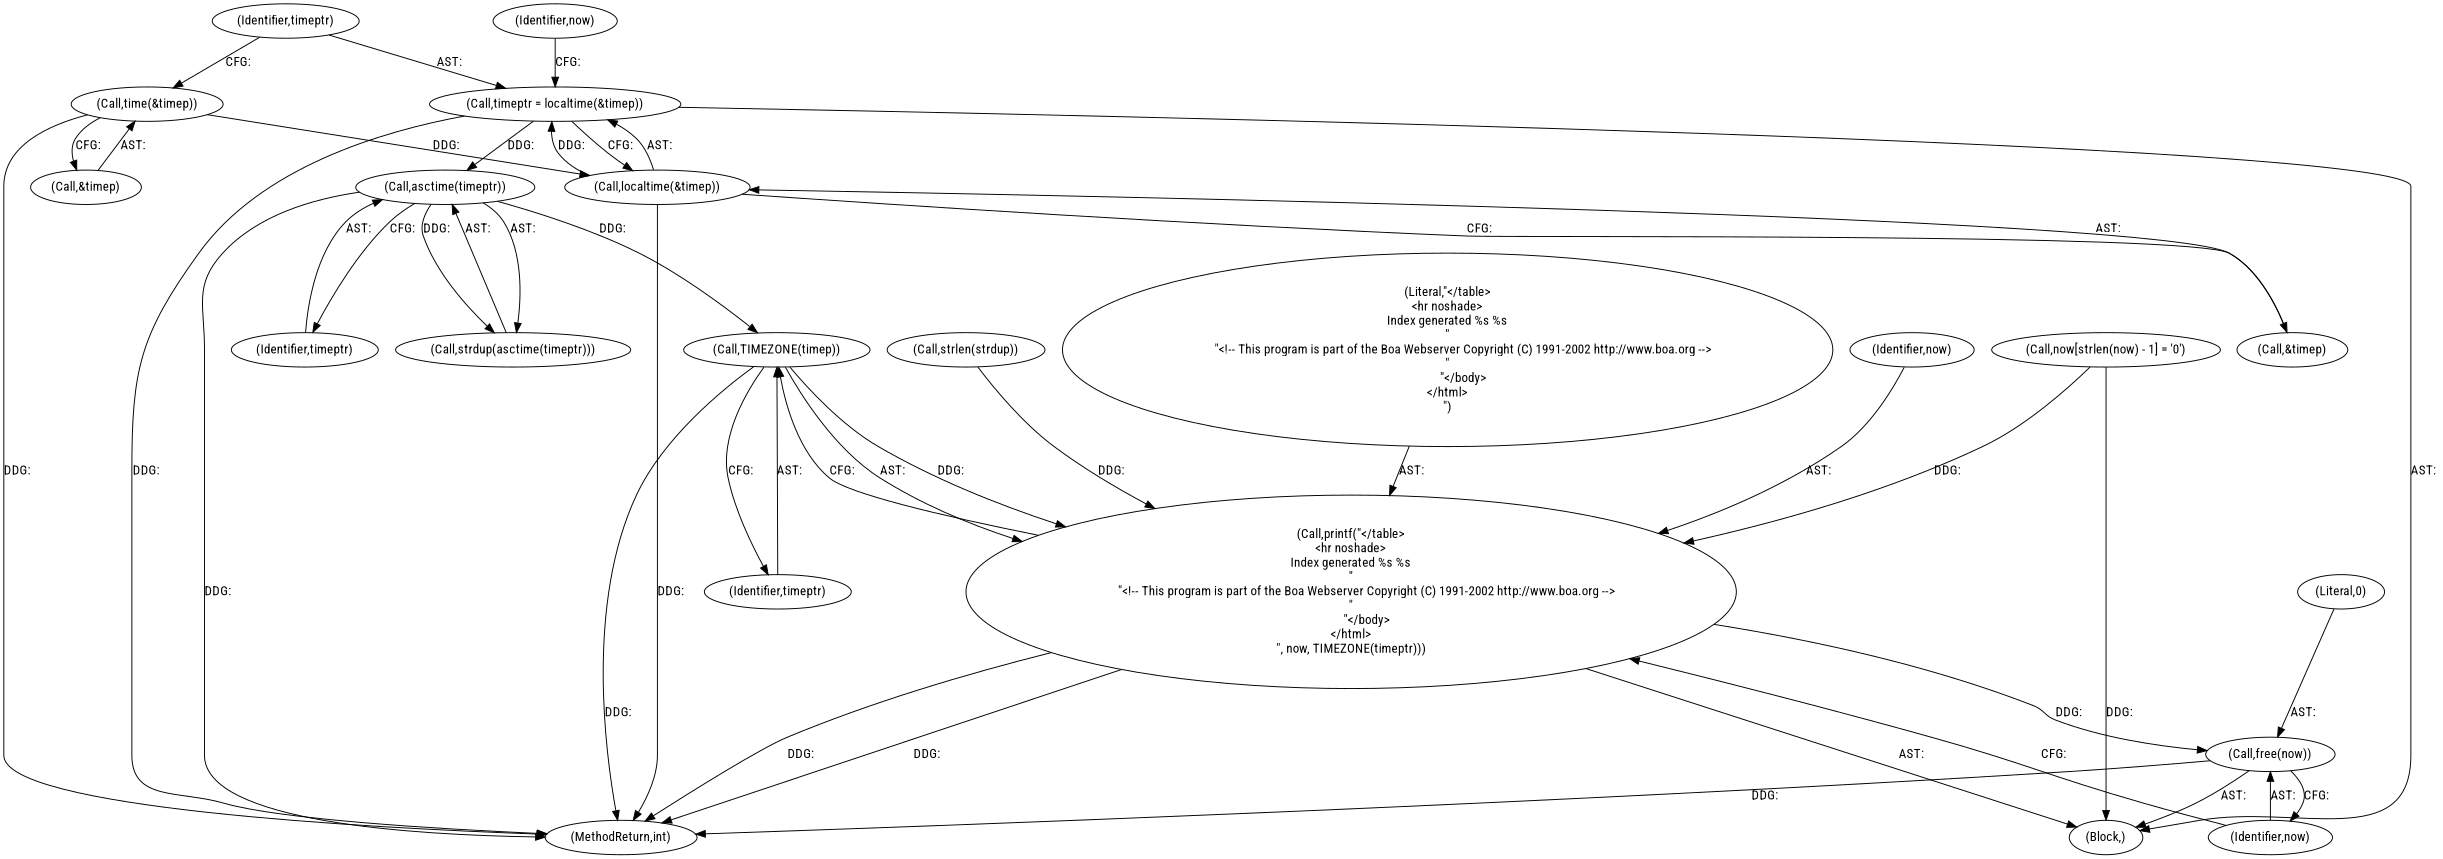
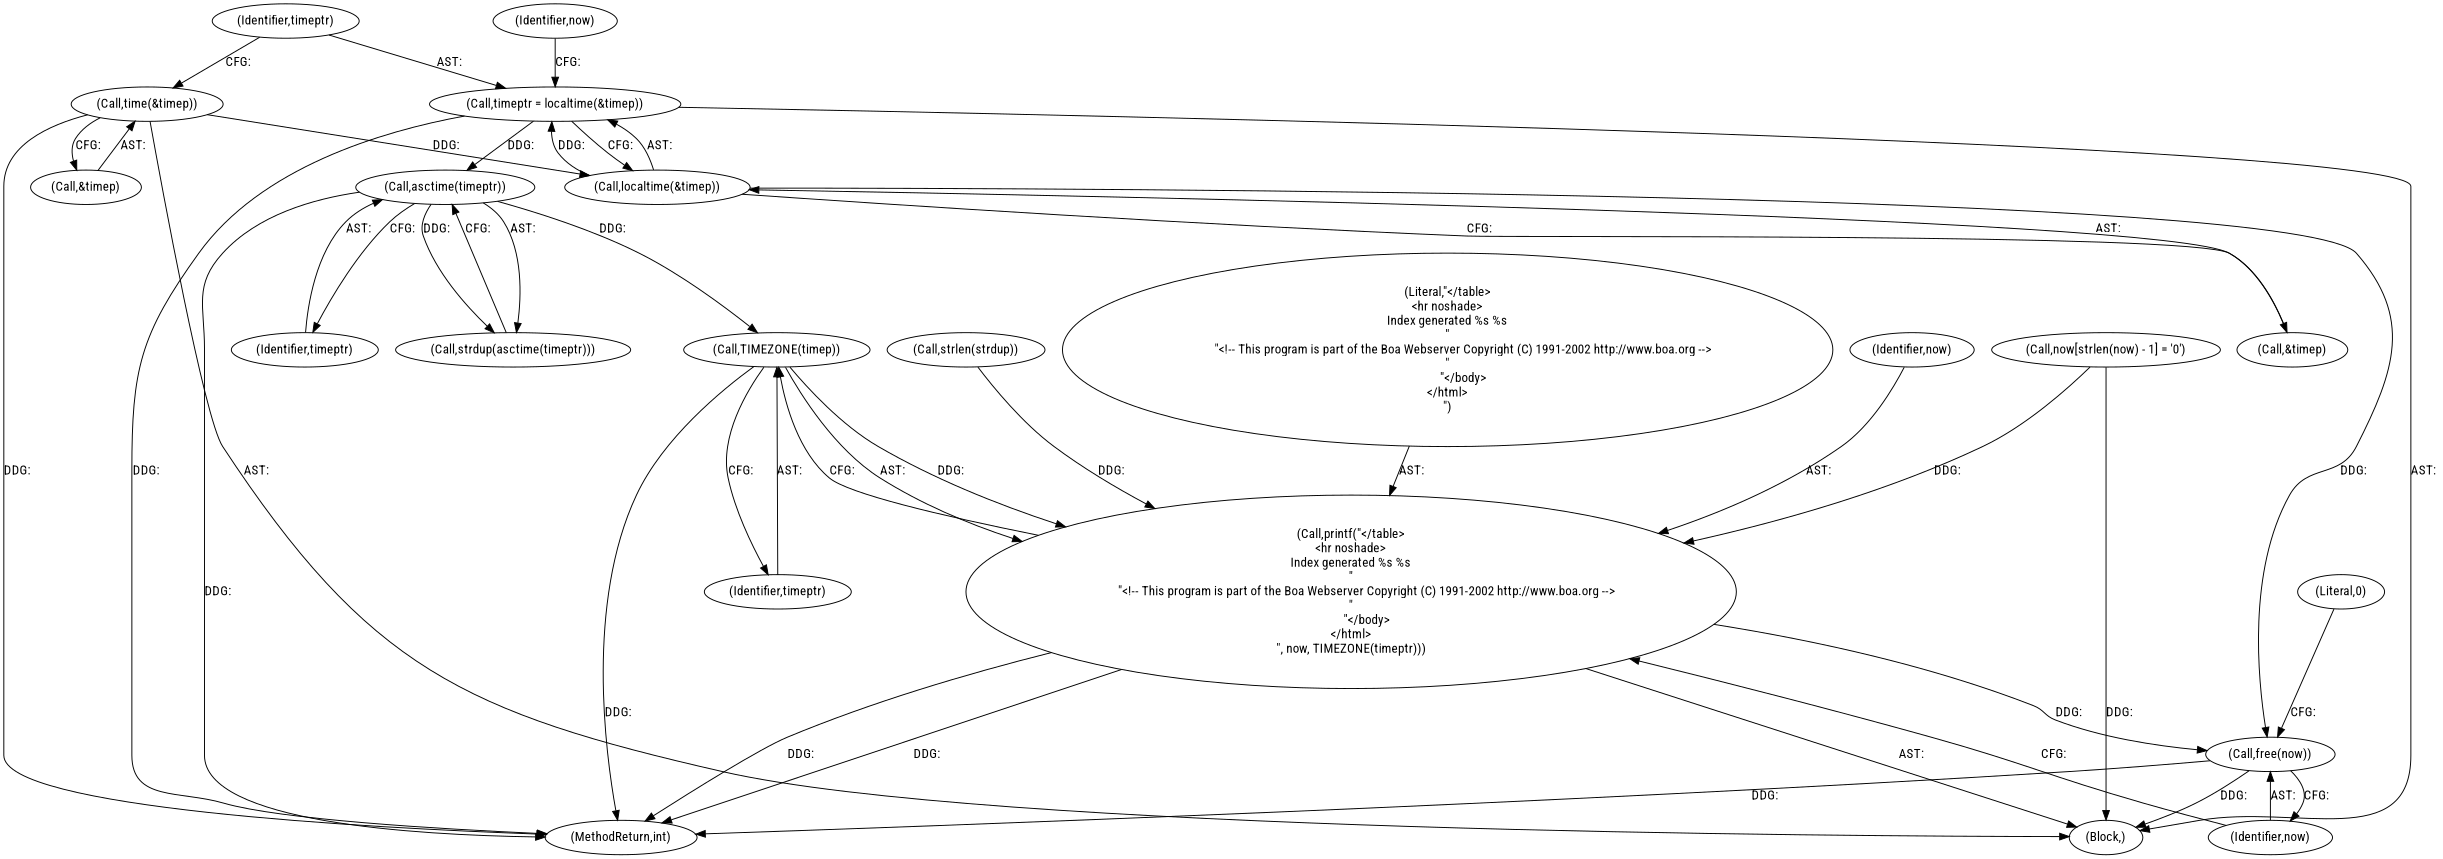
(480, 229) -> (480, 229)
(657, 510) -> (1821, 203)
(2305, 713) -> (2305, 713)
(2235, 796) -> (2235, 796)
none -> (915, 798)
